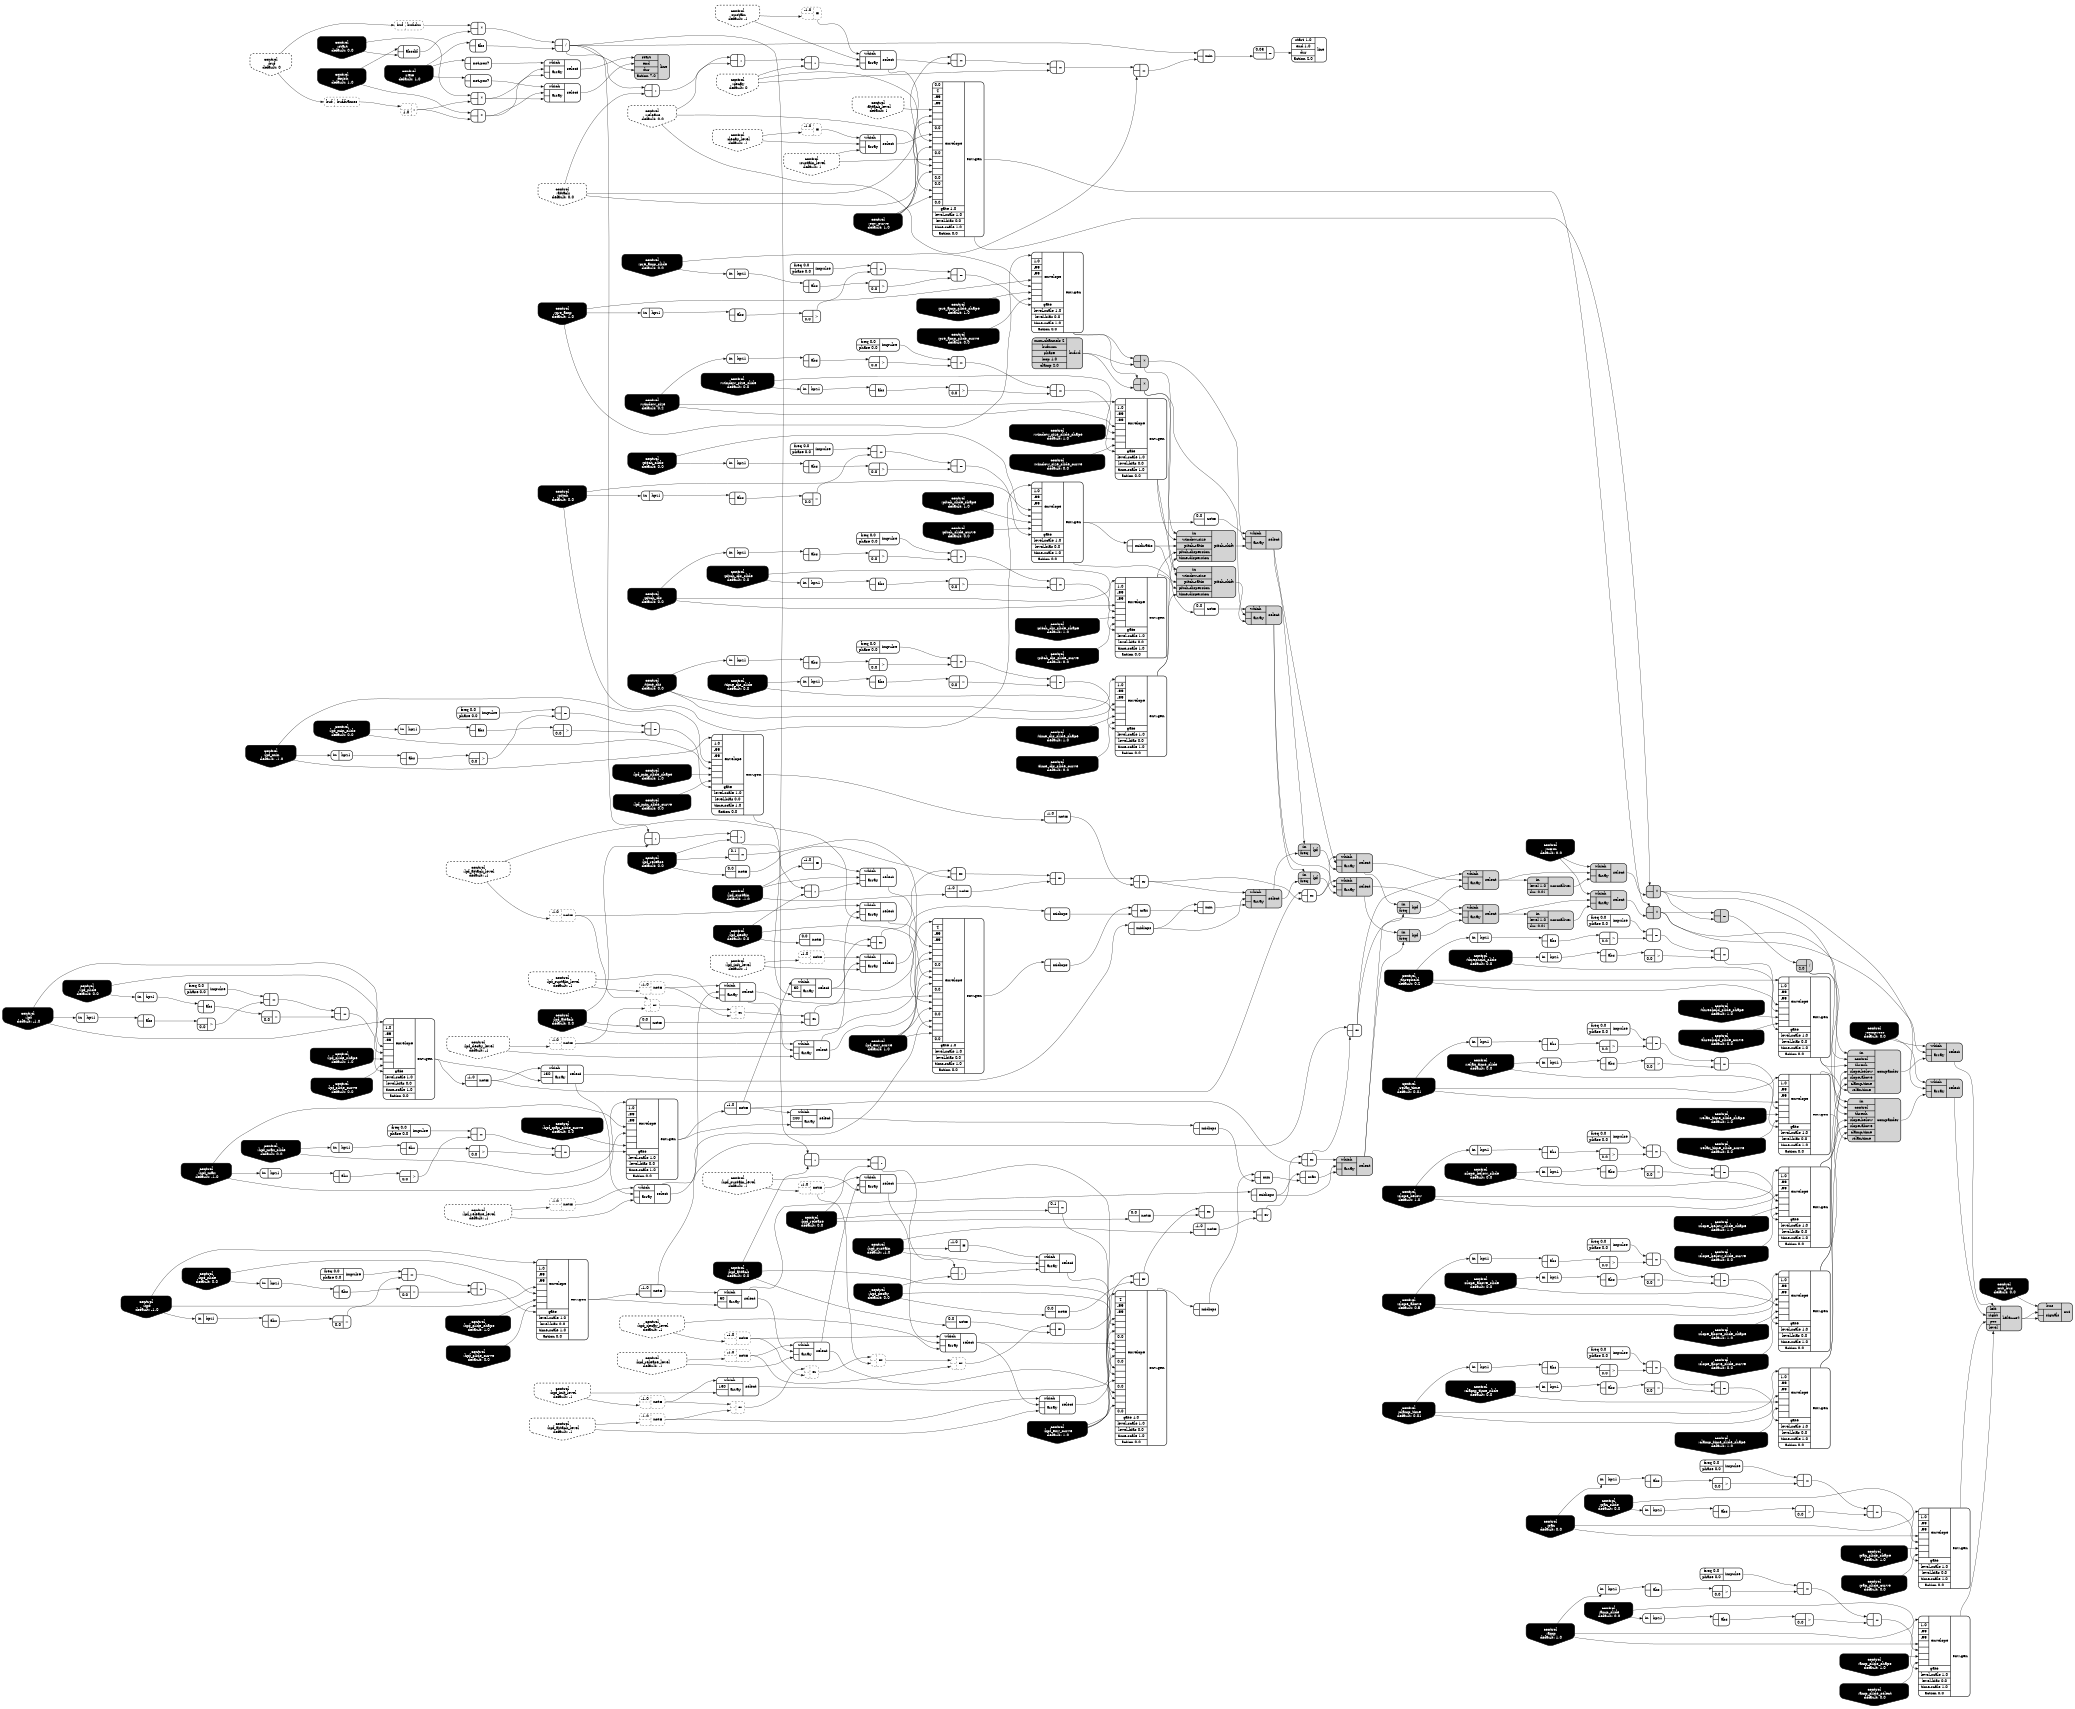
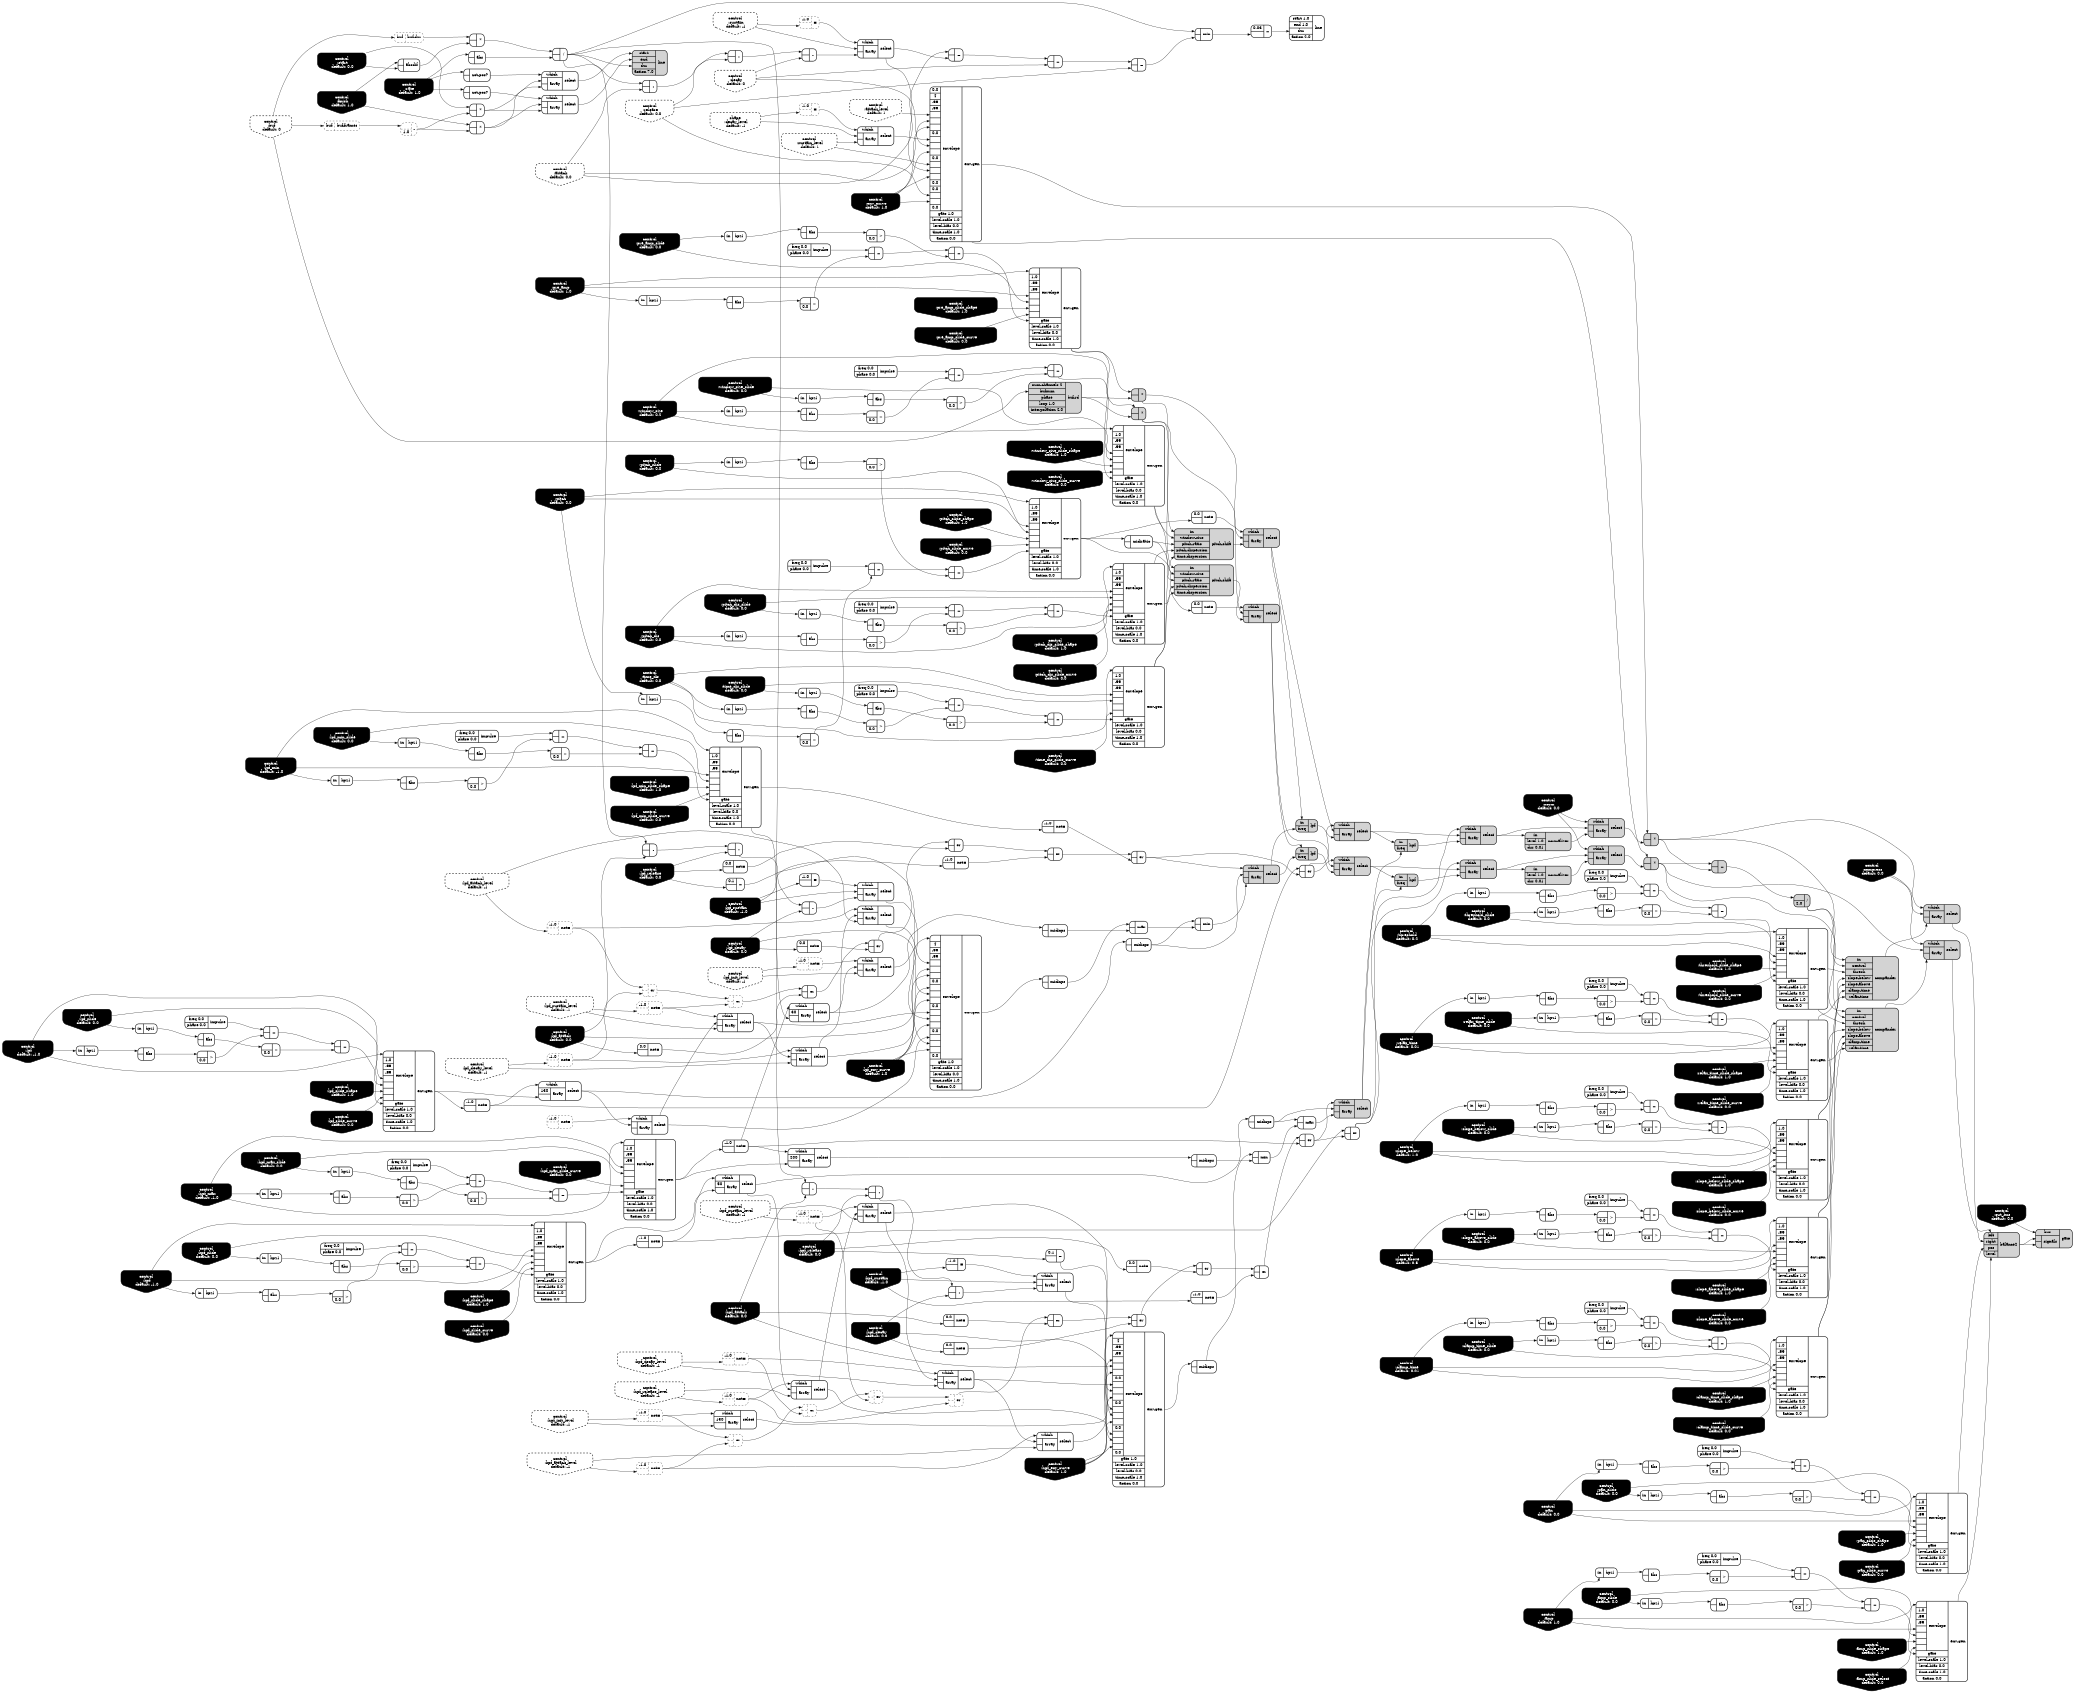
(738, 139) -> (735, 122)
(1049, 366) -> (1047, 410)
none -> (551, 441)
(1057, 736) -> none
(478, 1214) -> none
(2067, 1312) -> (2066, 1238)
none -> (1719, 1428)
